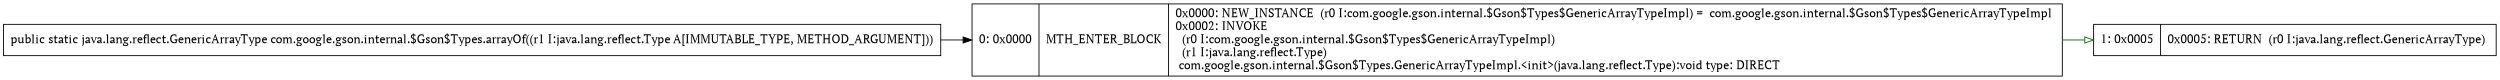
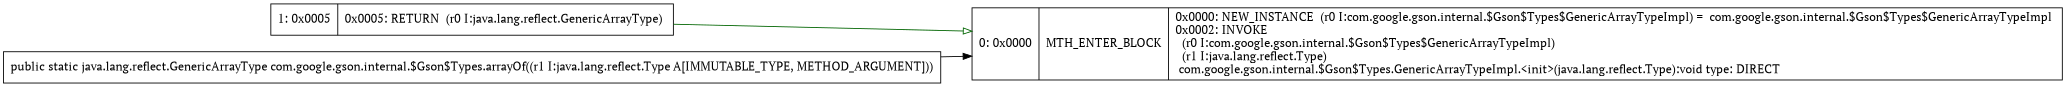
(2074, 40) -> (818, 28)
